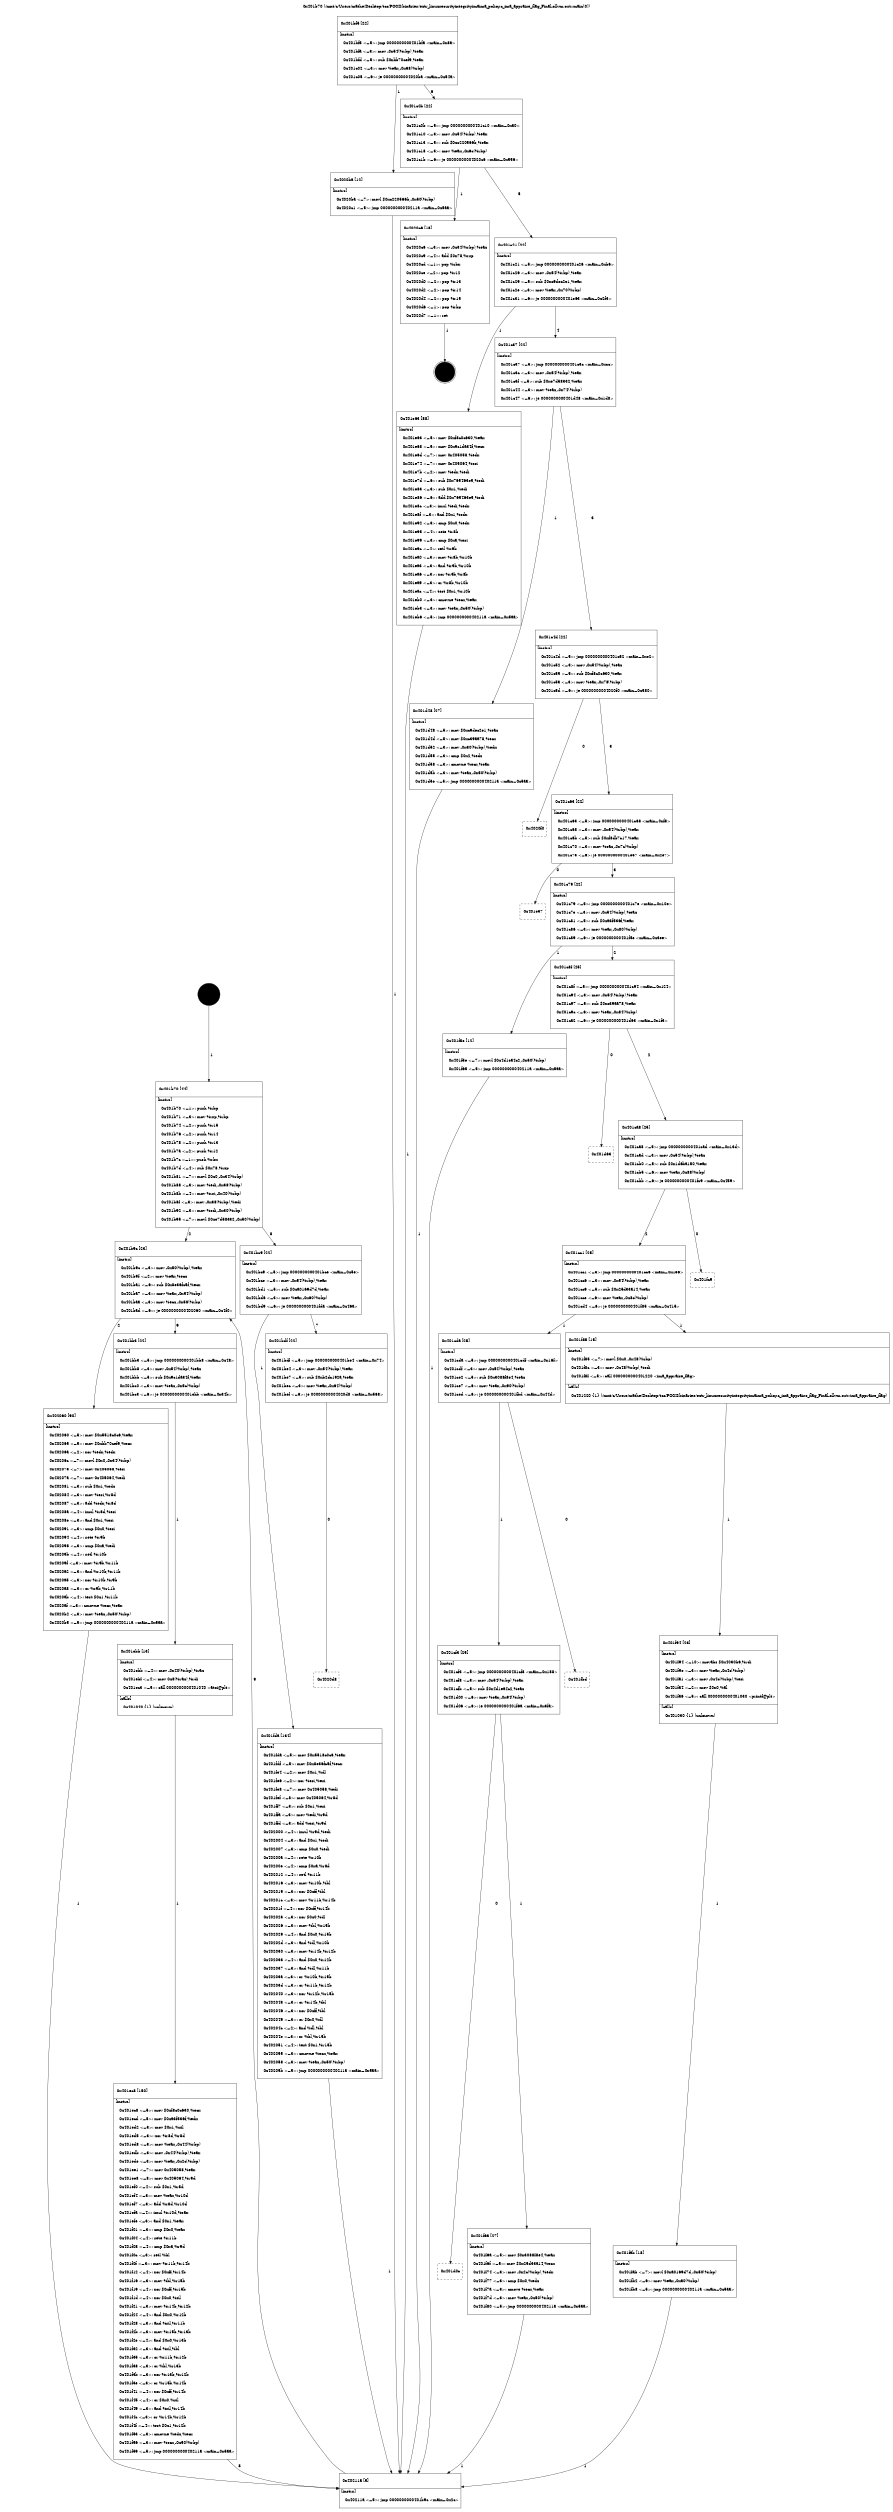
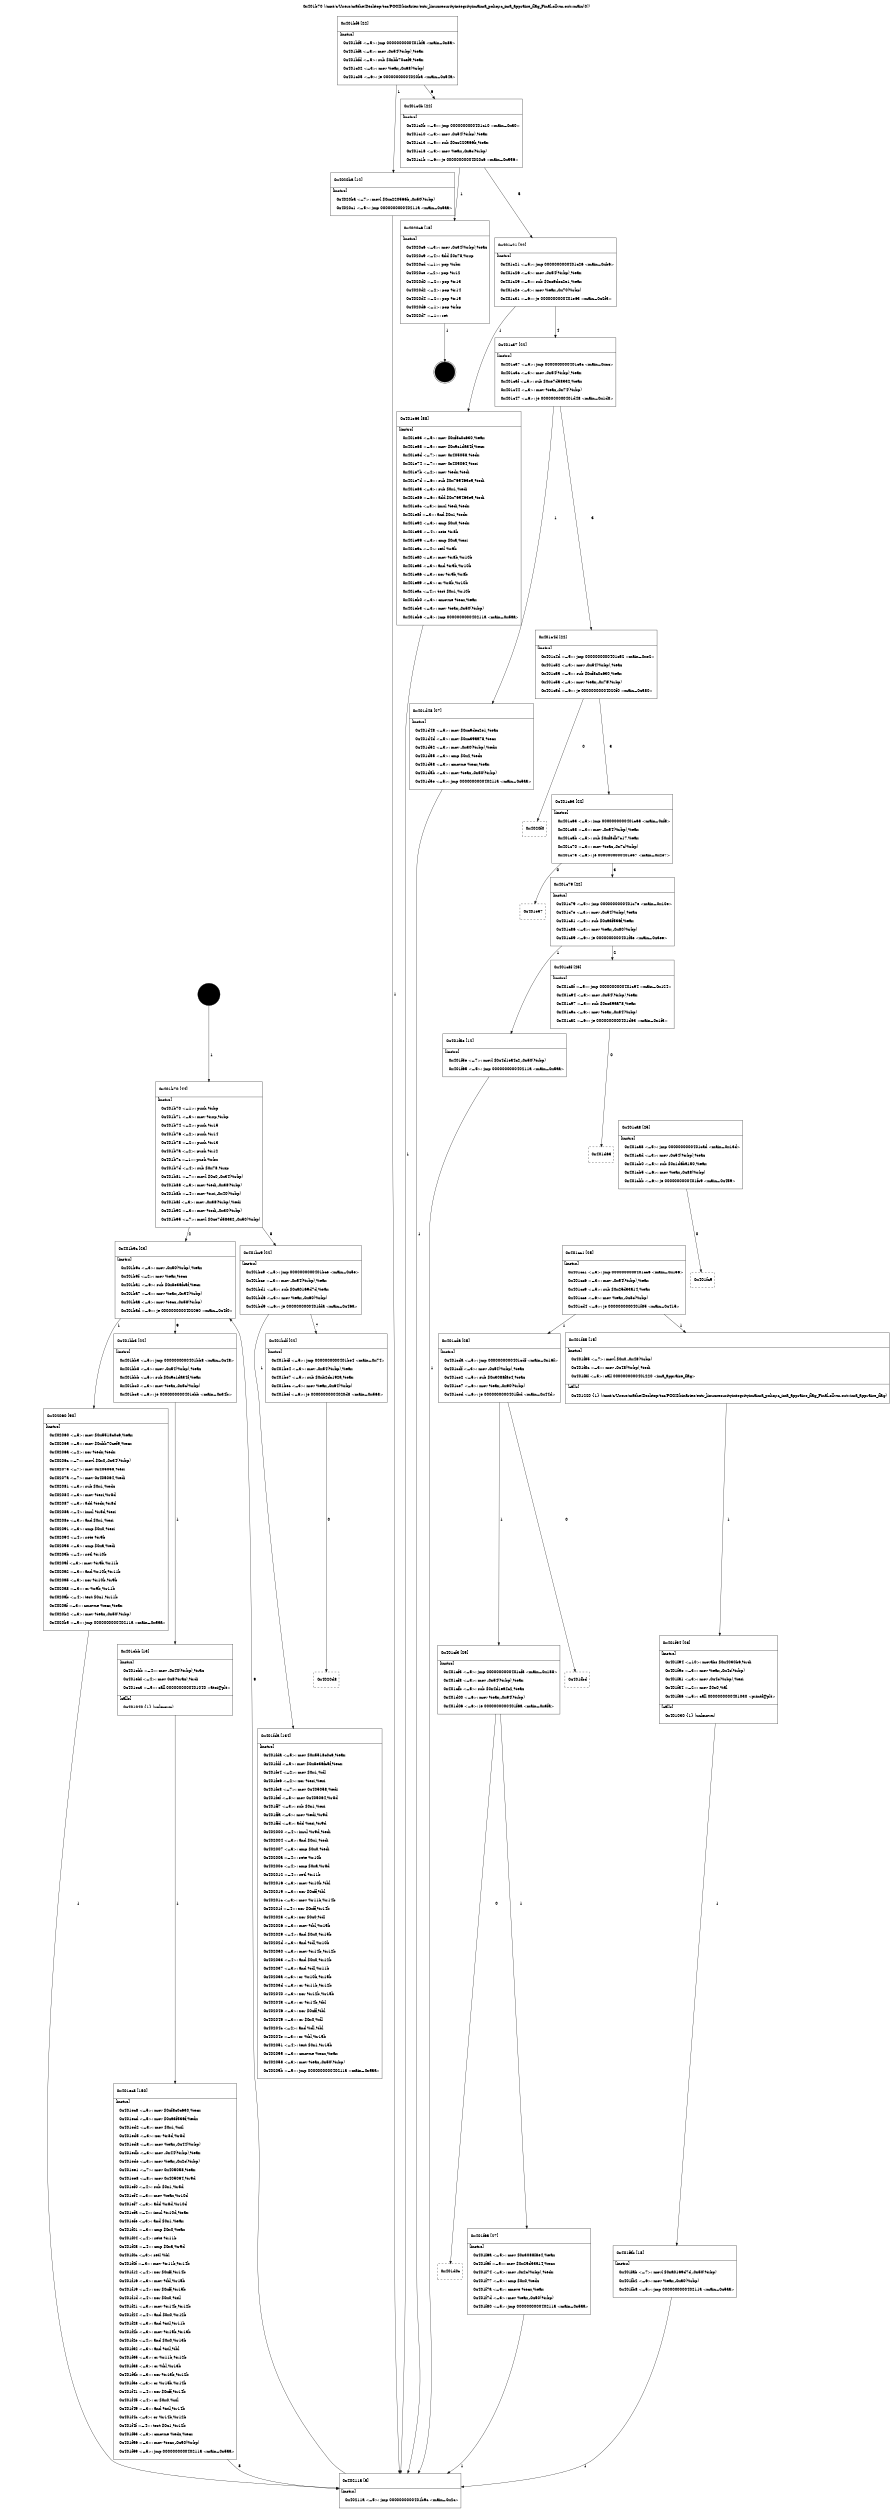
(646, 1073) -> none
(653, 1216) -> none
(118, 1326) -> (118, 1326)
(351, 2276) -> none
